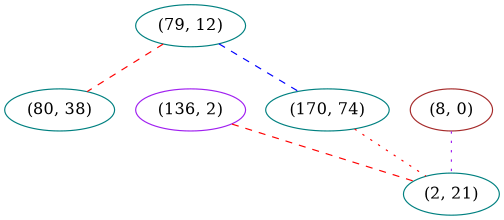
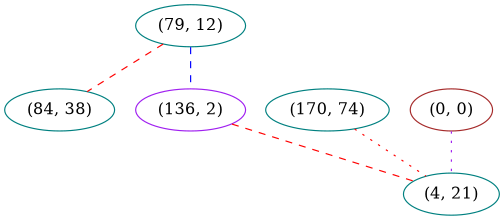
(259, 68) -> (191, 68)
(60, 110) -> (60, 110)
(451, 110) -> (451, 110)
(451, 194) -> (451, 194)
